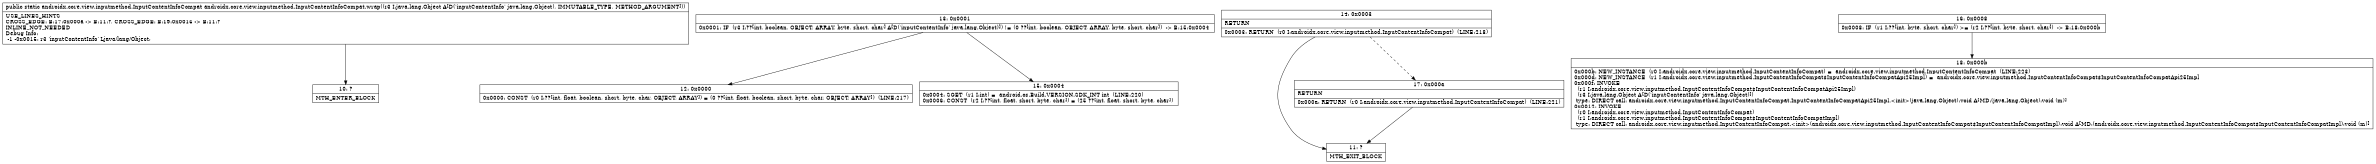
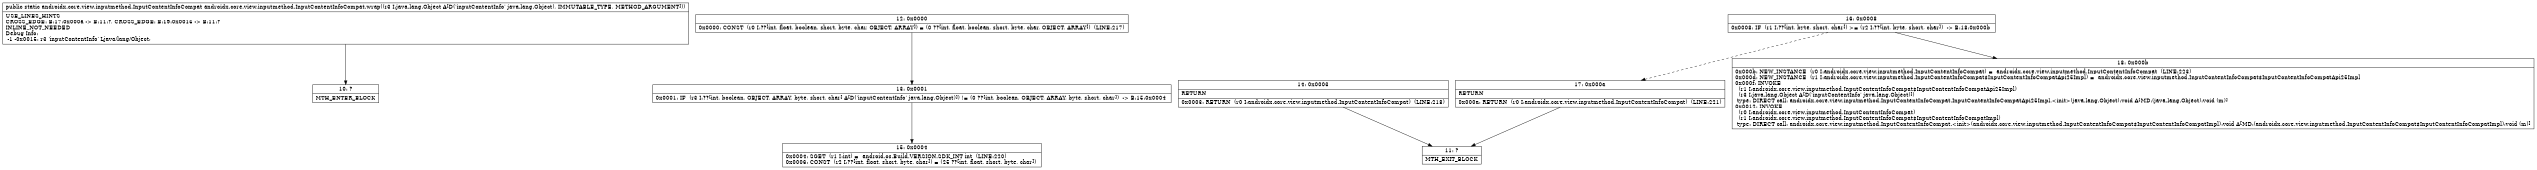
(1391, 57) -> (1737, 56)
(828, 58) -> (912, 57)
